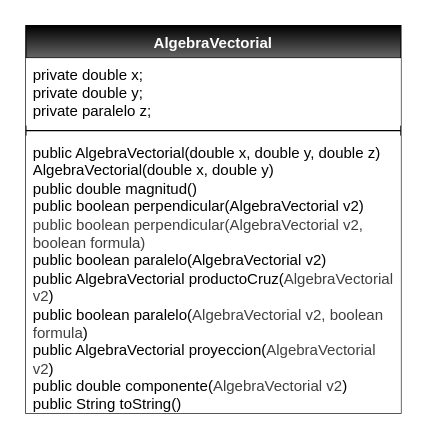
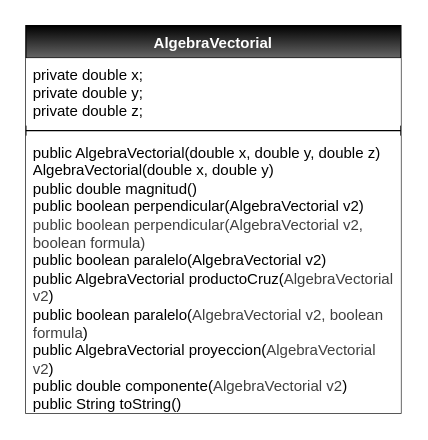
(101, 94) -> (95, 94)
